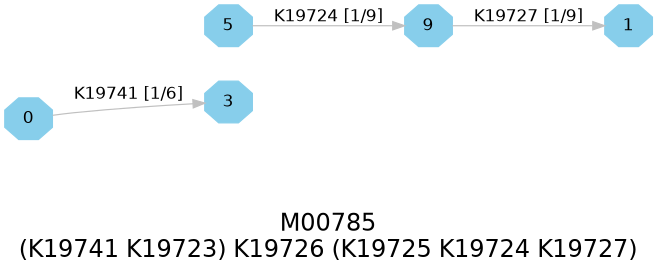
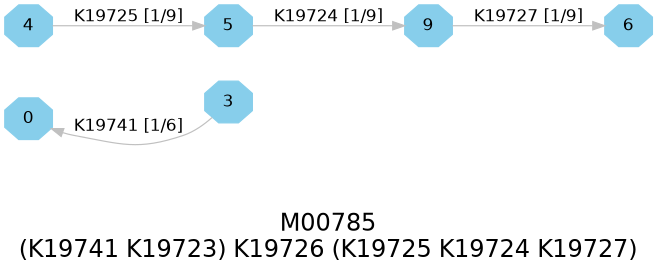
none -> (29, 26)
(629, 26) -> (629, 26)
(123, 108) -> (140, 145)
